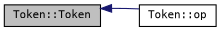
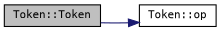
(125, 8) -> (115, 23)
